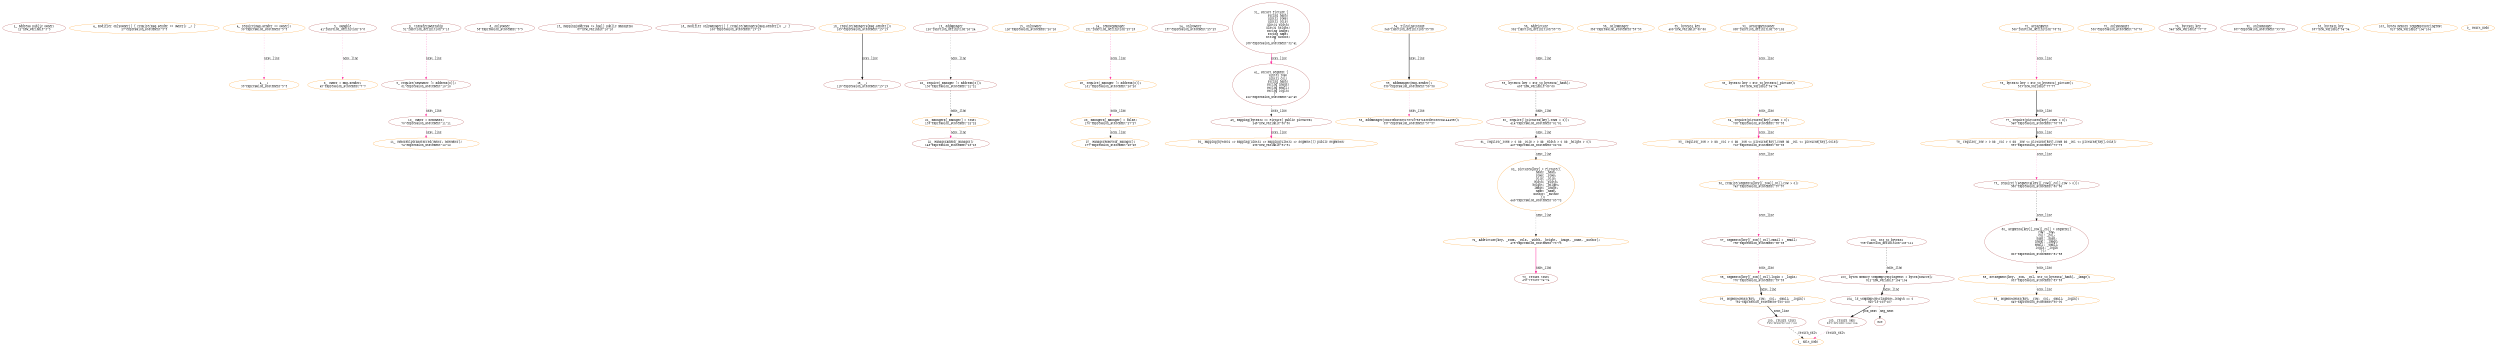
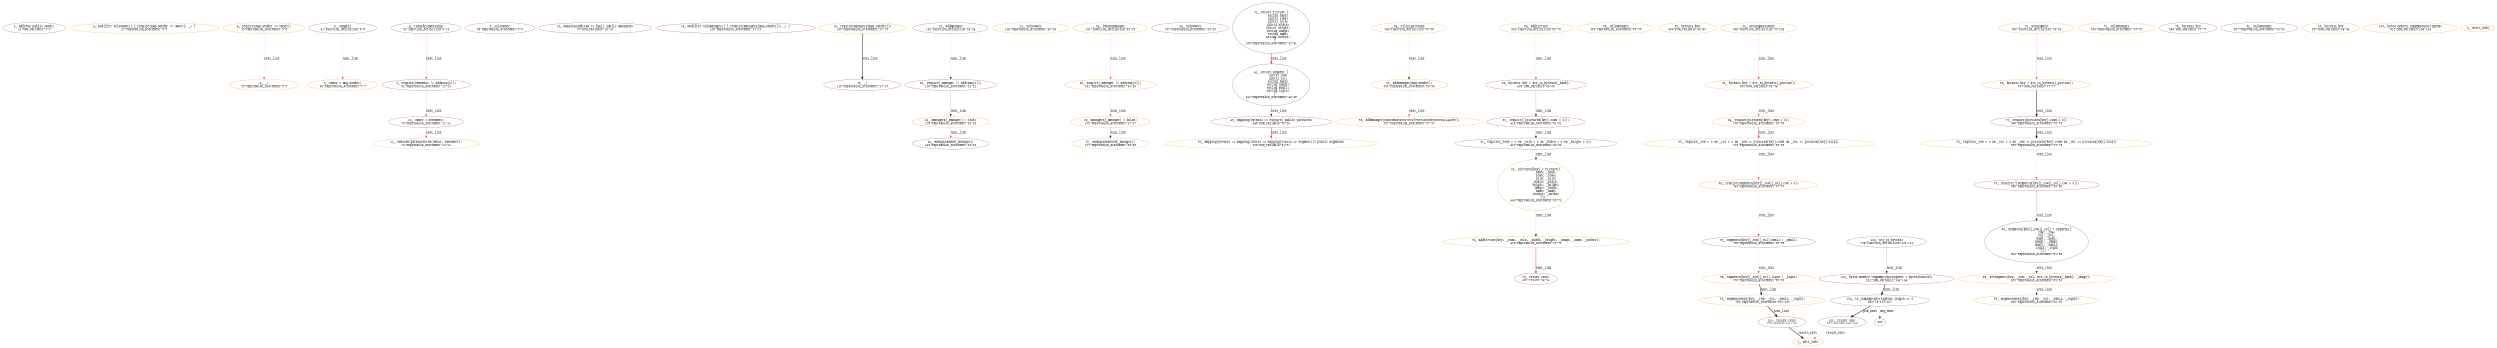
(1409, 55) -> (1409, 55)
(1795, 332) -> (1795, 332)
